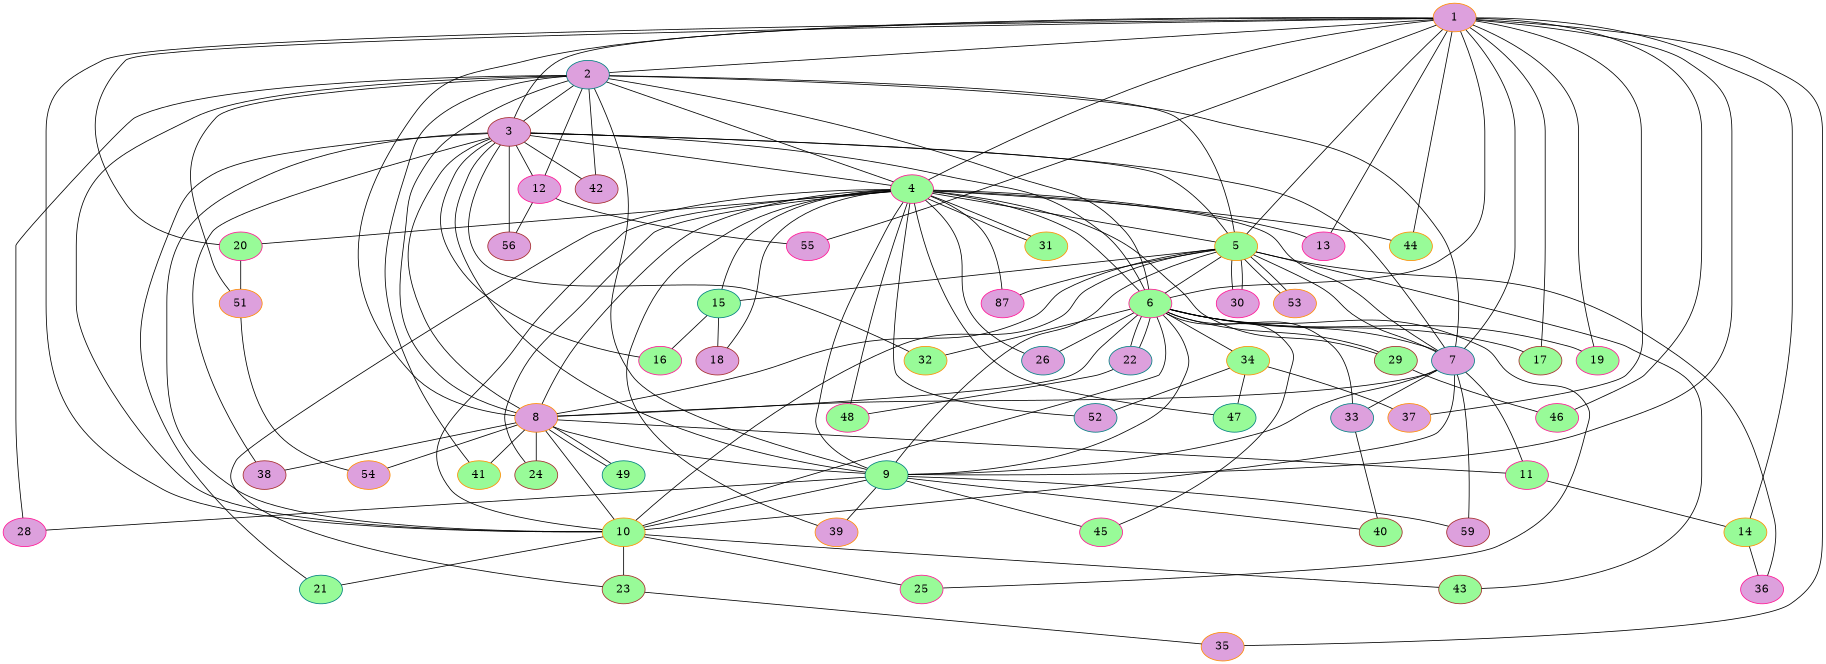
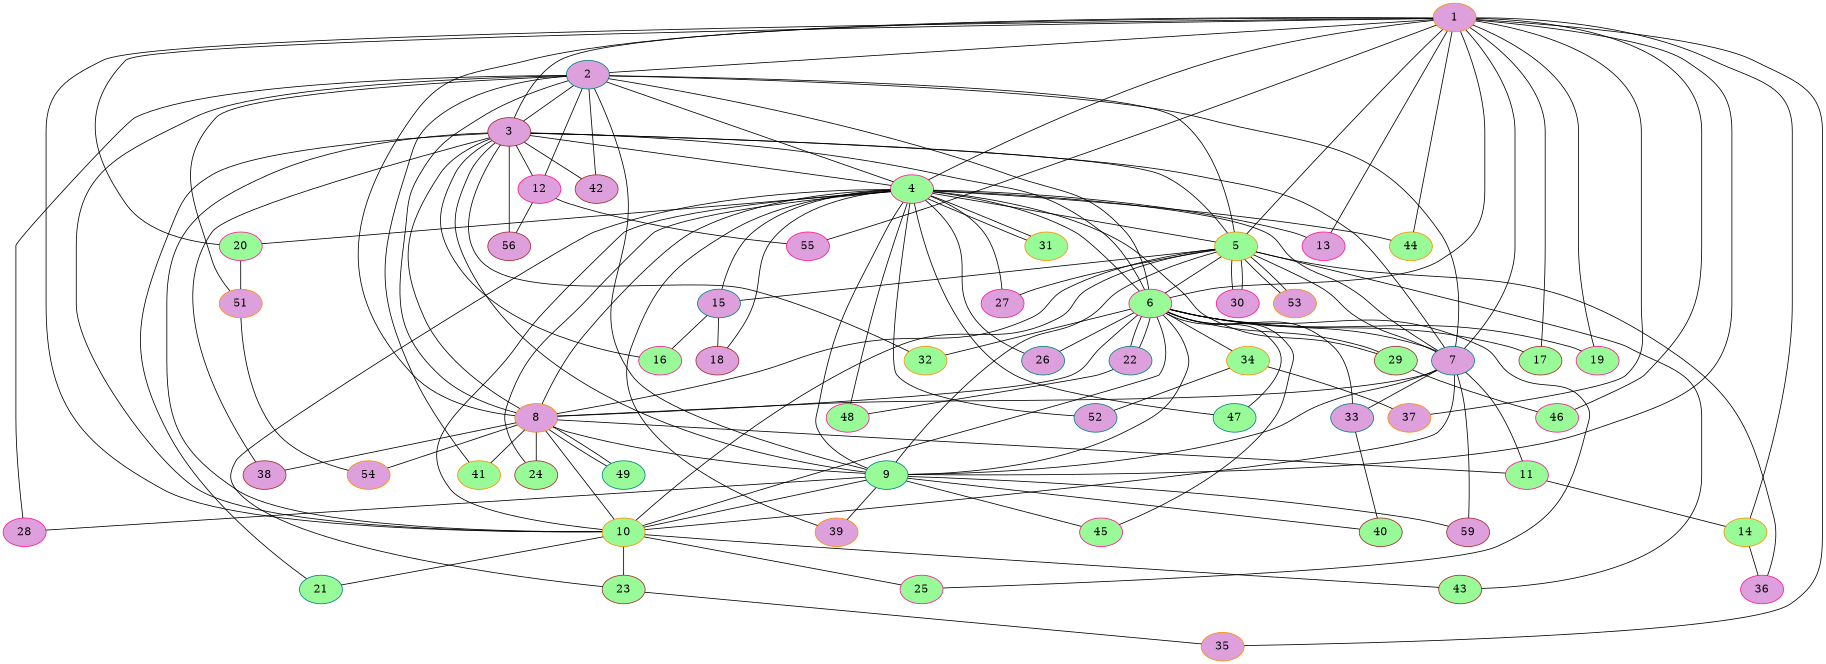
(719, 303) -> (719, 303)
(1003, 303) -> (1003, 303)
(1241, 389) -> (1275, 344)
